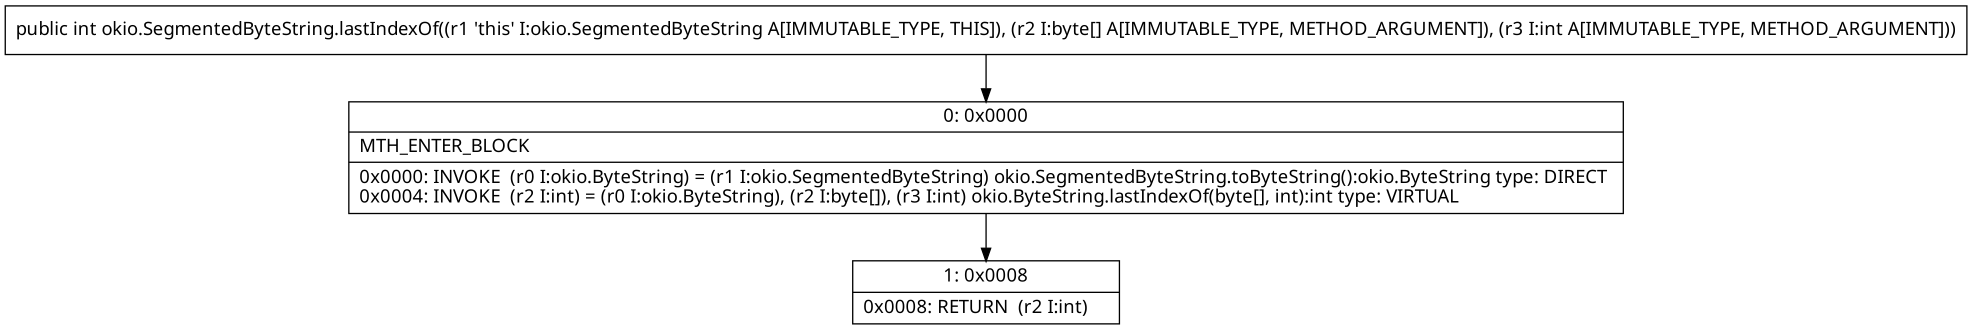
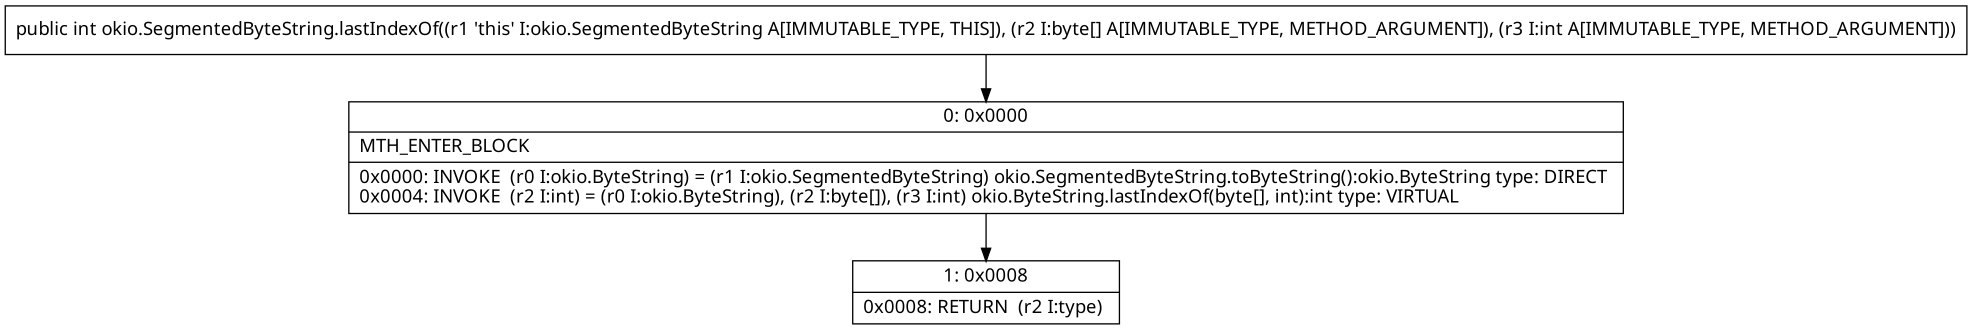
(978, 307) -> (986, 307)
